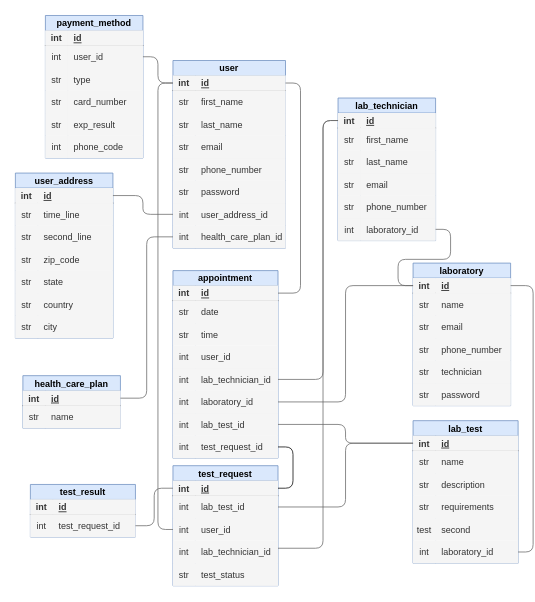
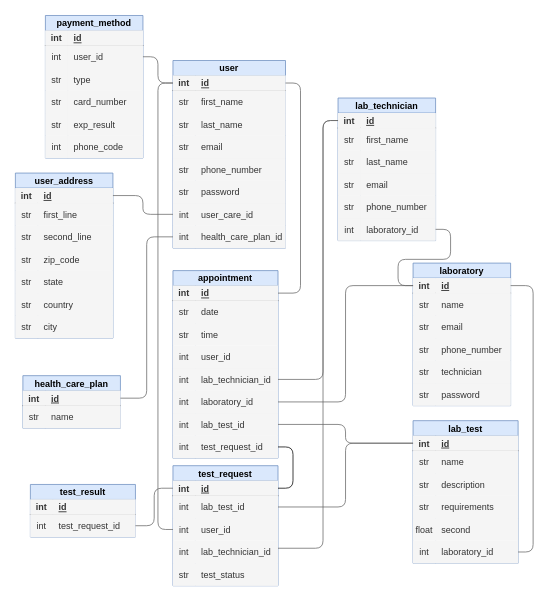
(63, 215) -> (65, 215)
(238, 215) -> (230, 215)
(424, 530) -> (424, 530)
